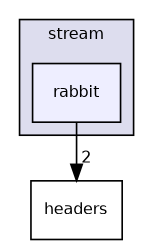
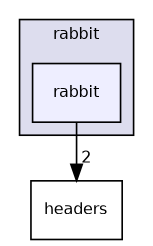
(77, 35) -> (77, 35)
